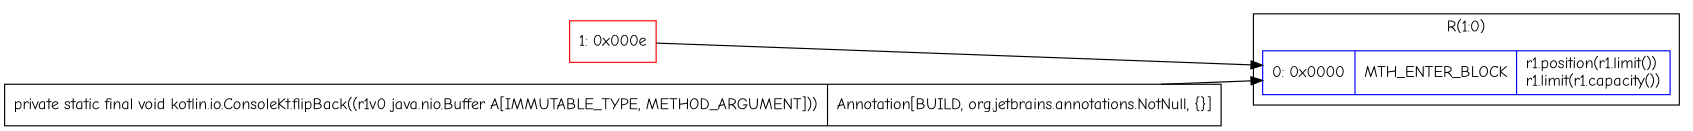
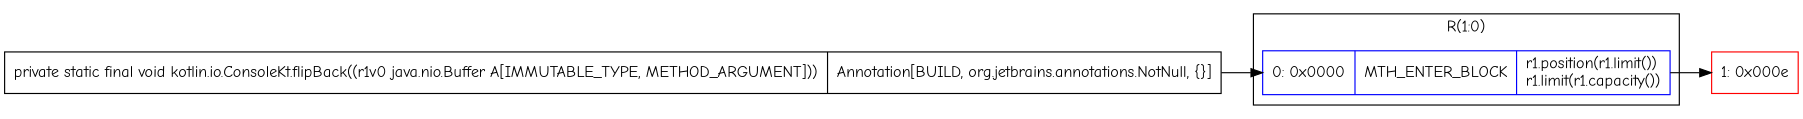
(954, 54) -> (1686, 73)
